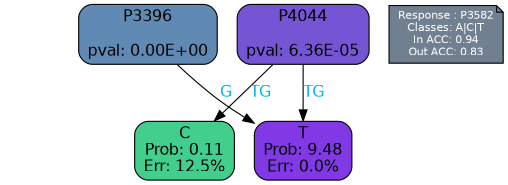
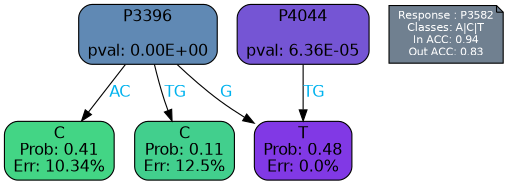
(248, 89) -> (161, 88)
none -> (59, 151)
(303, 151) -> (303, 151)
